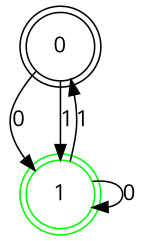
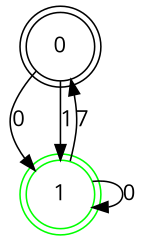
(83, 121) -> (83, 121)
